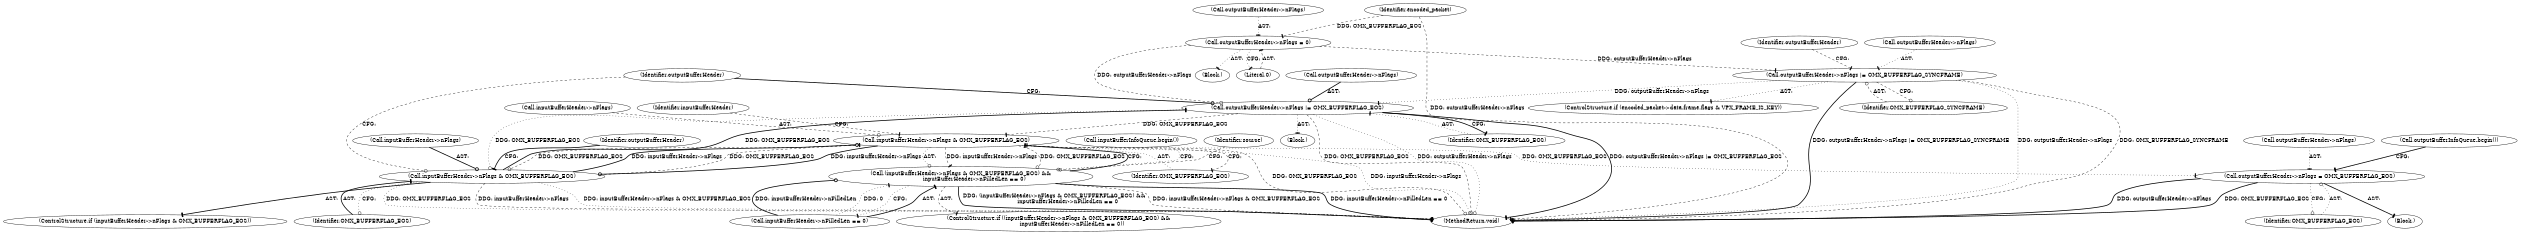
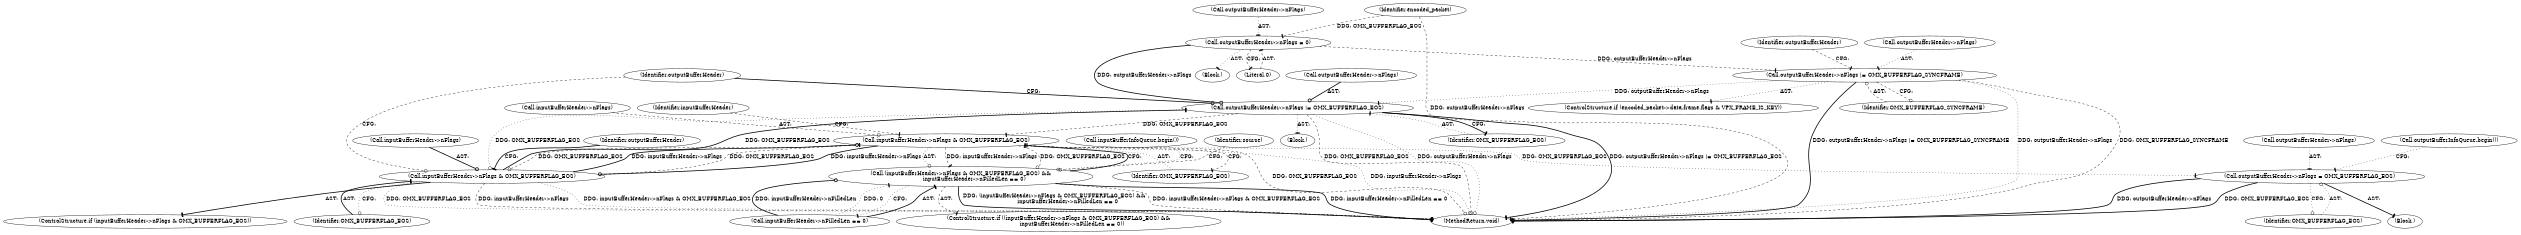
(1247, 58) -> (1247, 58)
(1102, 85) -> (1102, 85)
(2381, 158) -> (2381, 158)
